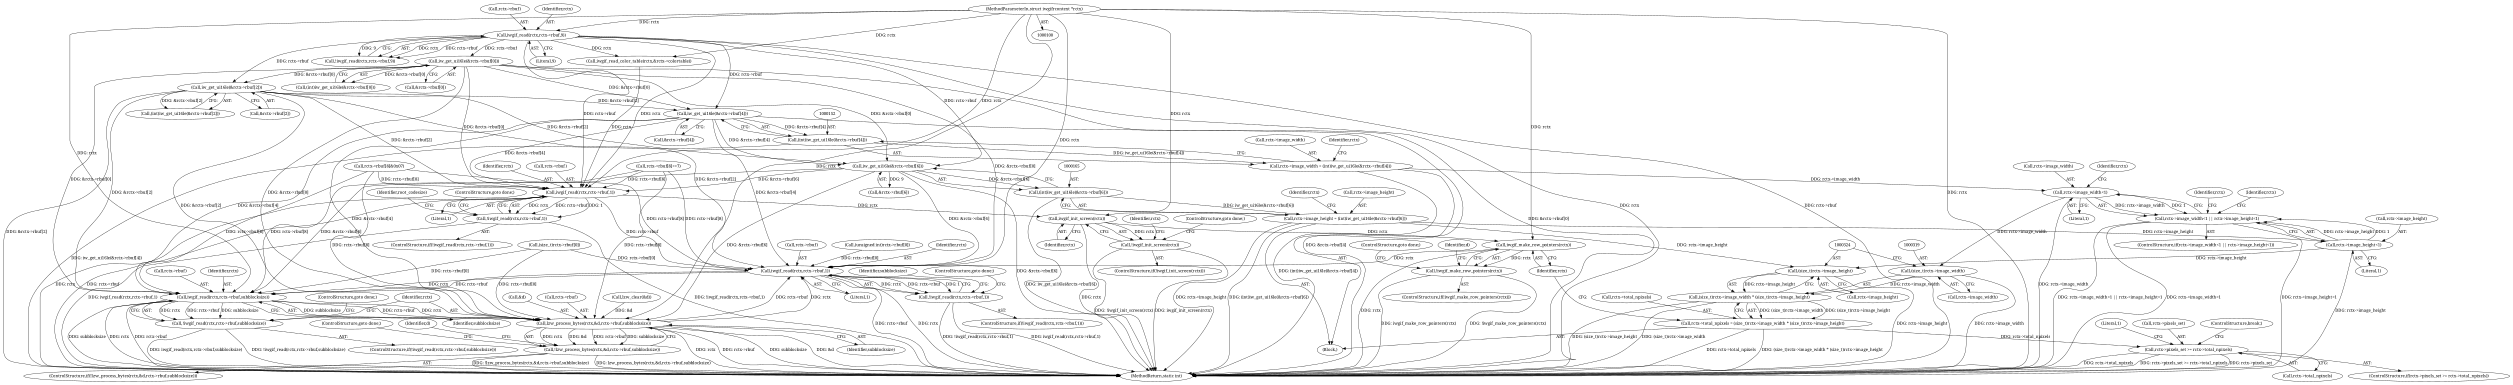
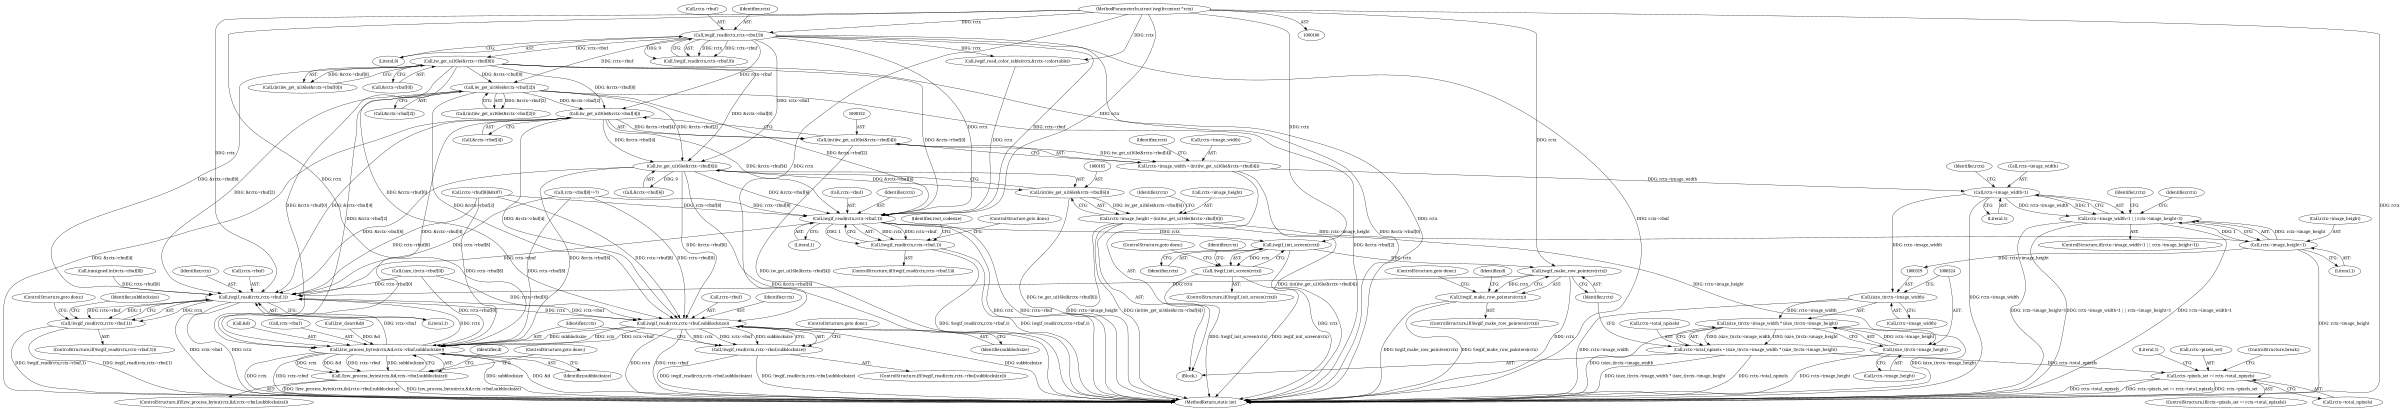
(2091, 259) -> (2087, 253)
